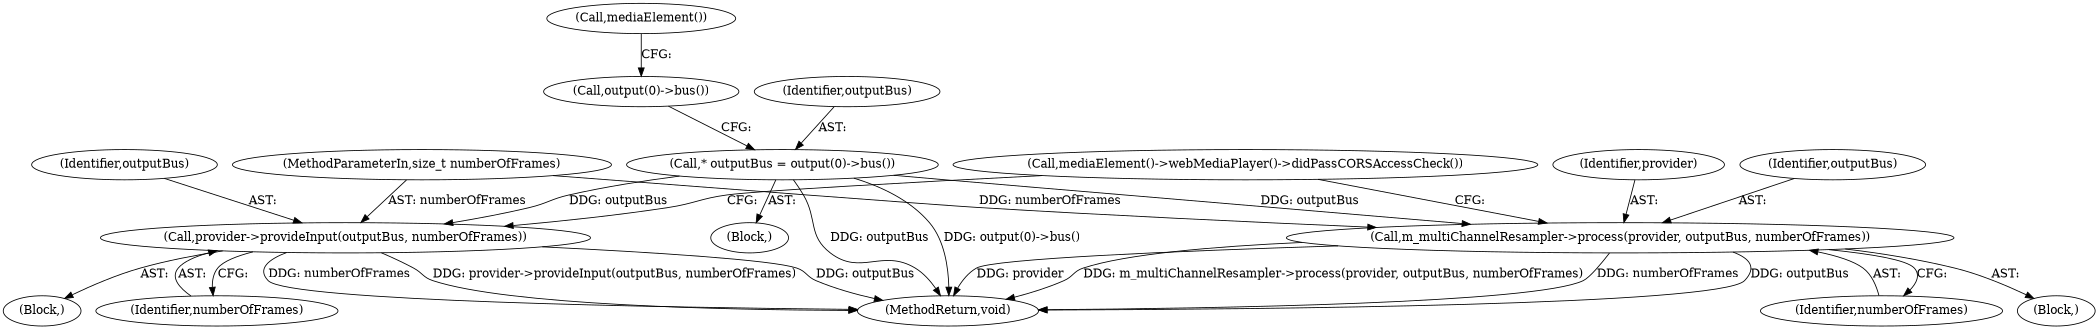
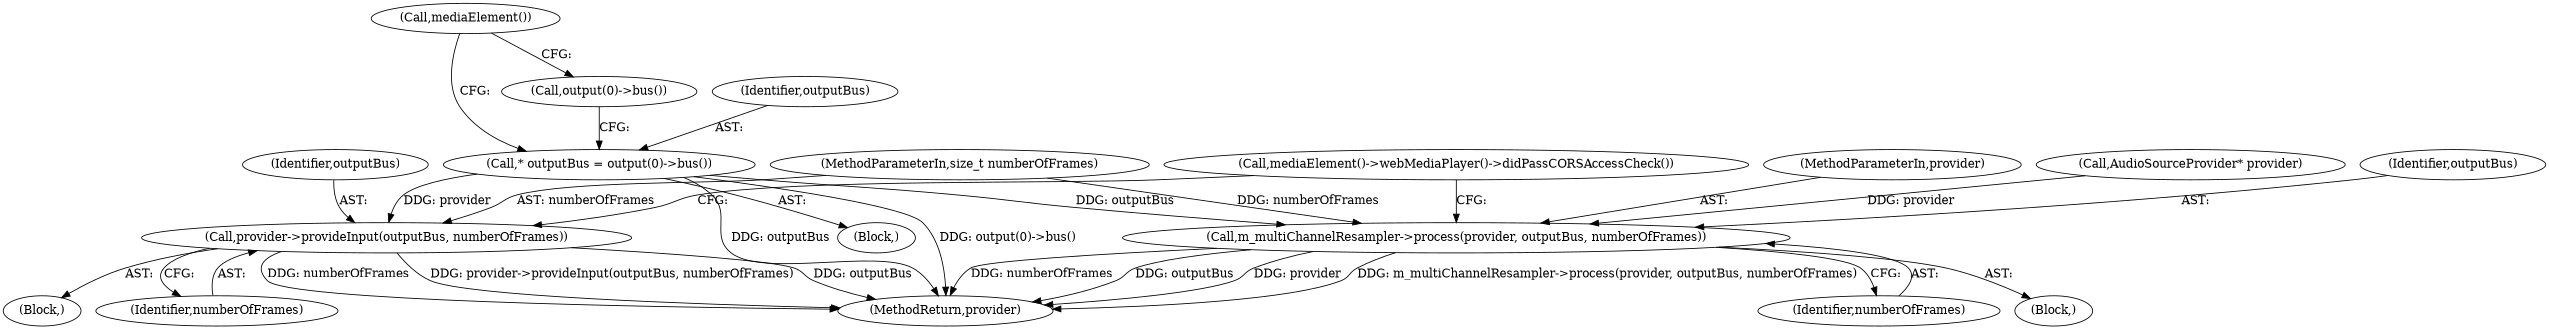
none -> (459, 106)
(1639, 165) -> (1892, 165)
none -> (2191, 165)
(619, 201) -> (447, 201)
(948, 311) -> (945, 311)
